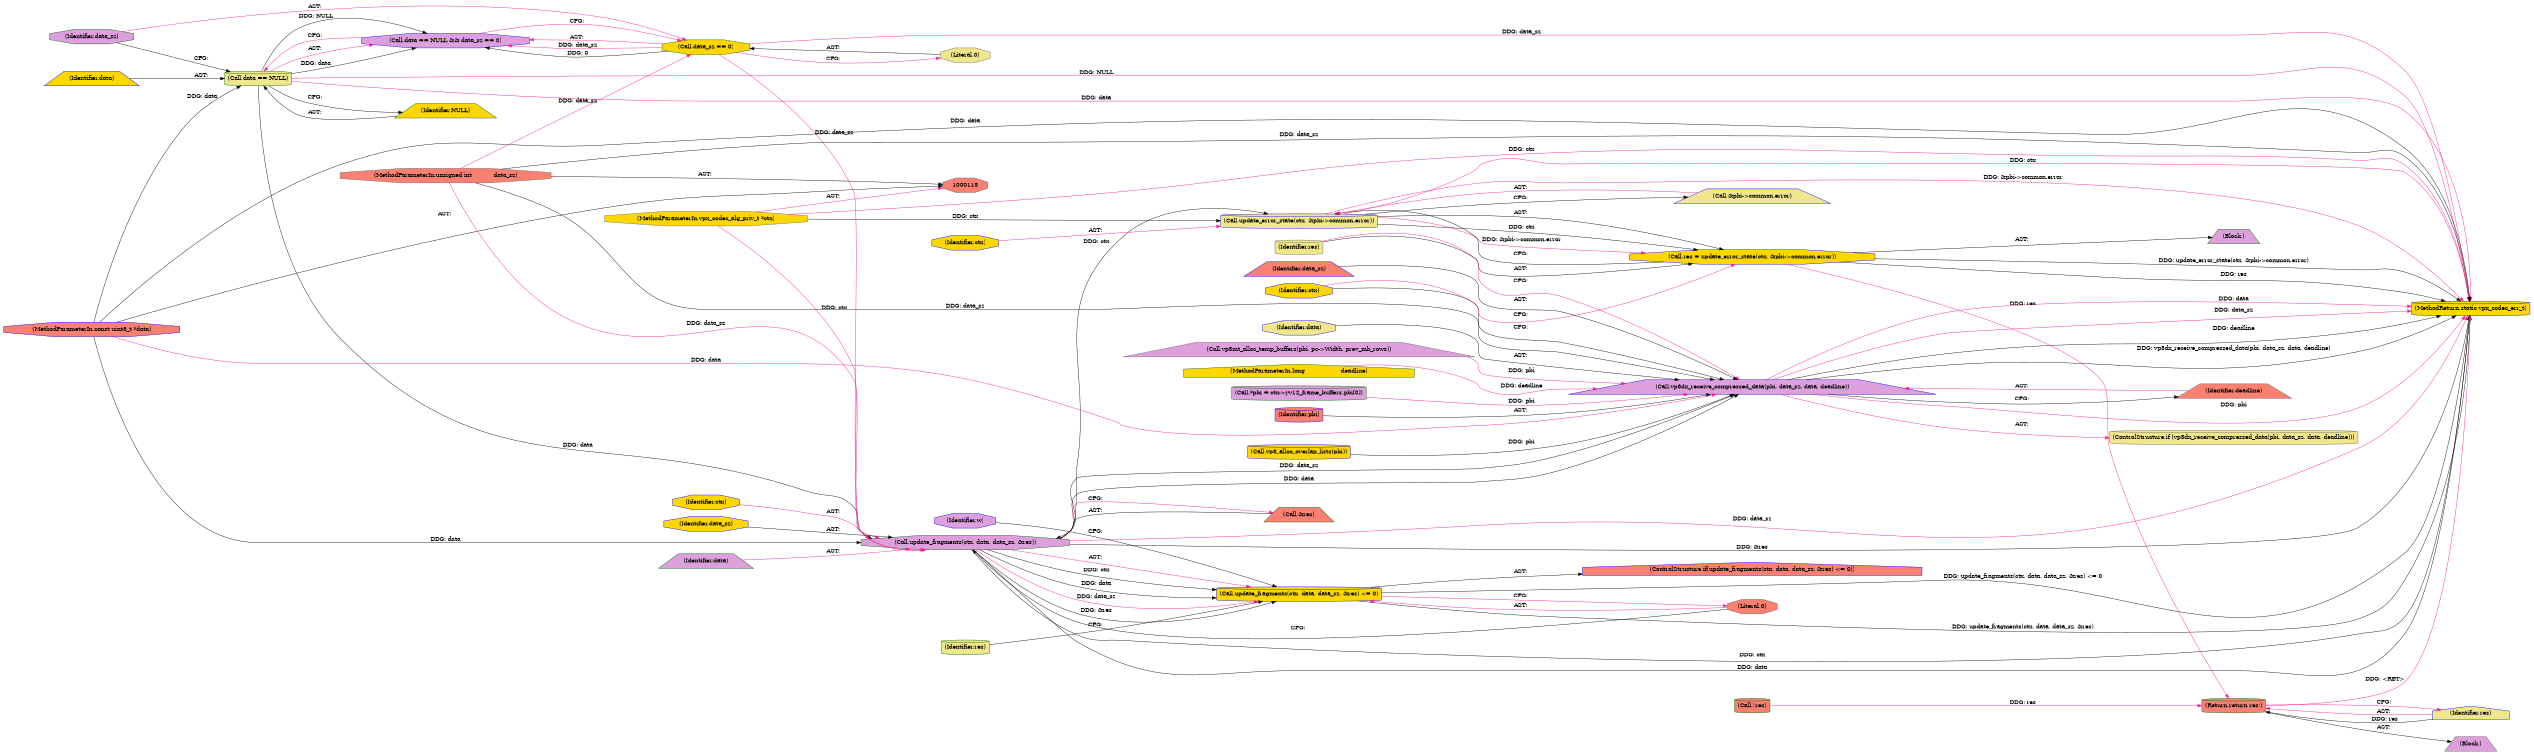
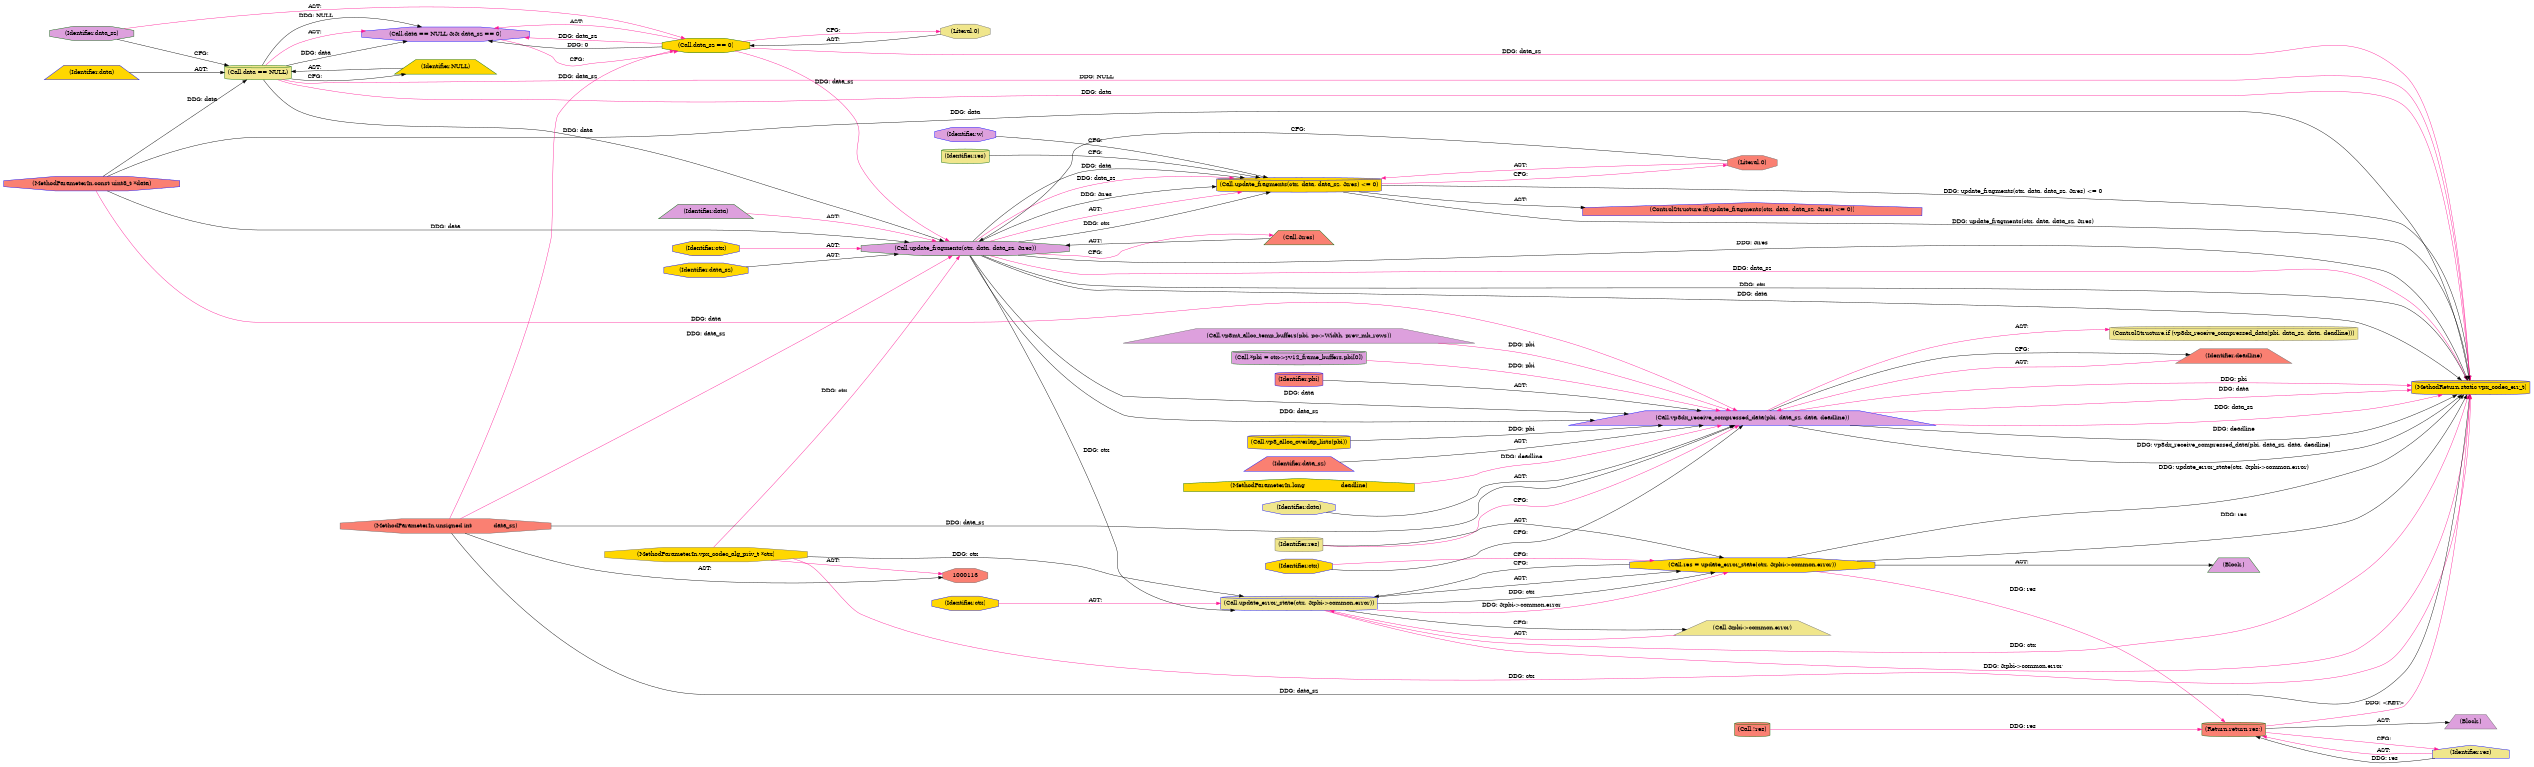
(310, 41) -> none
(1752, 196) -> (1752, 628)
(523, 222) -> none
